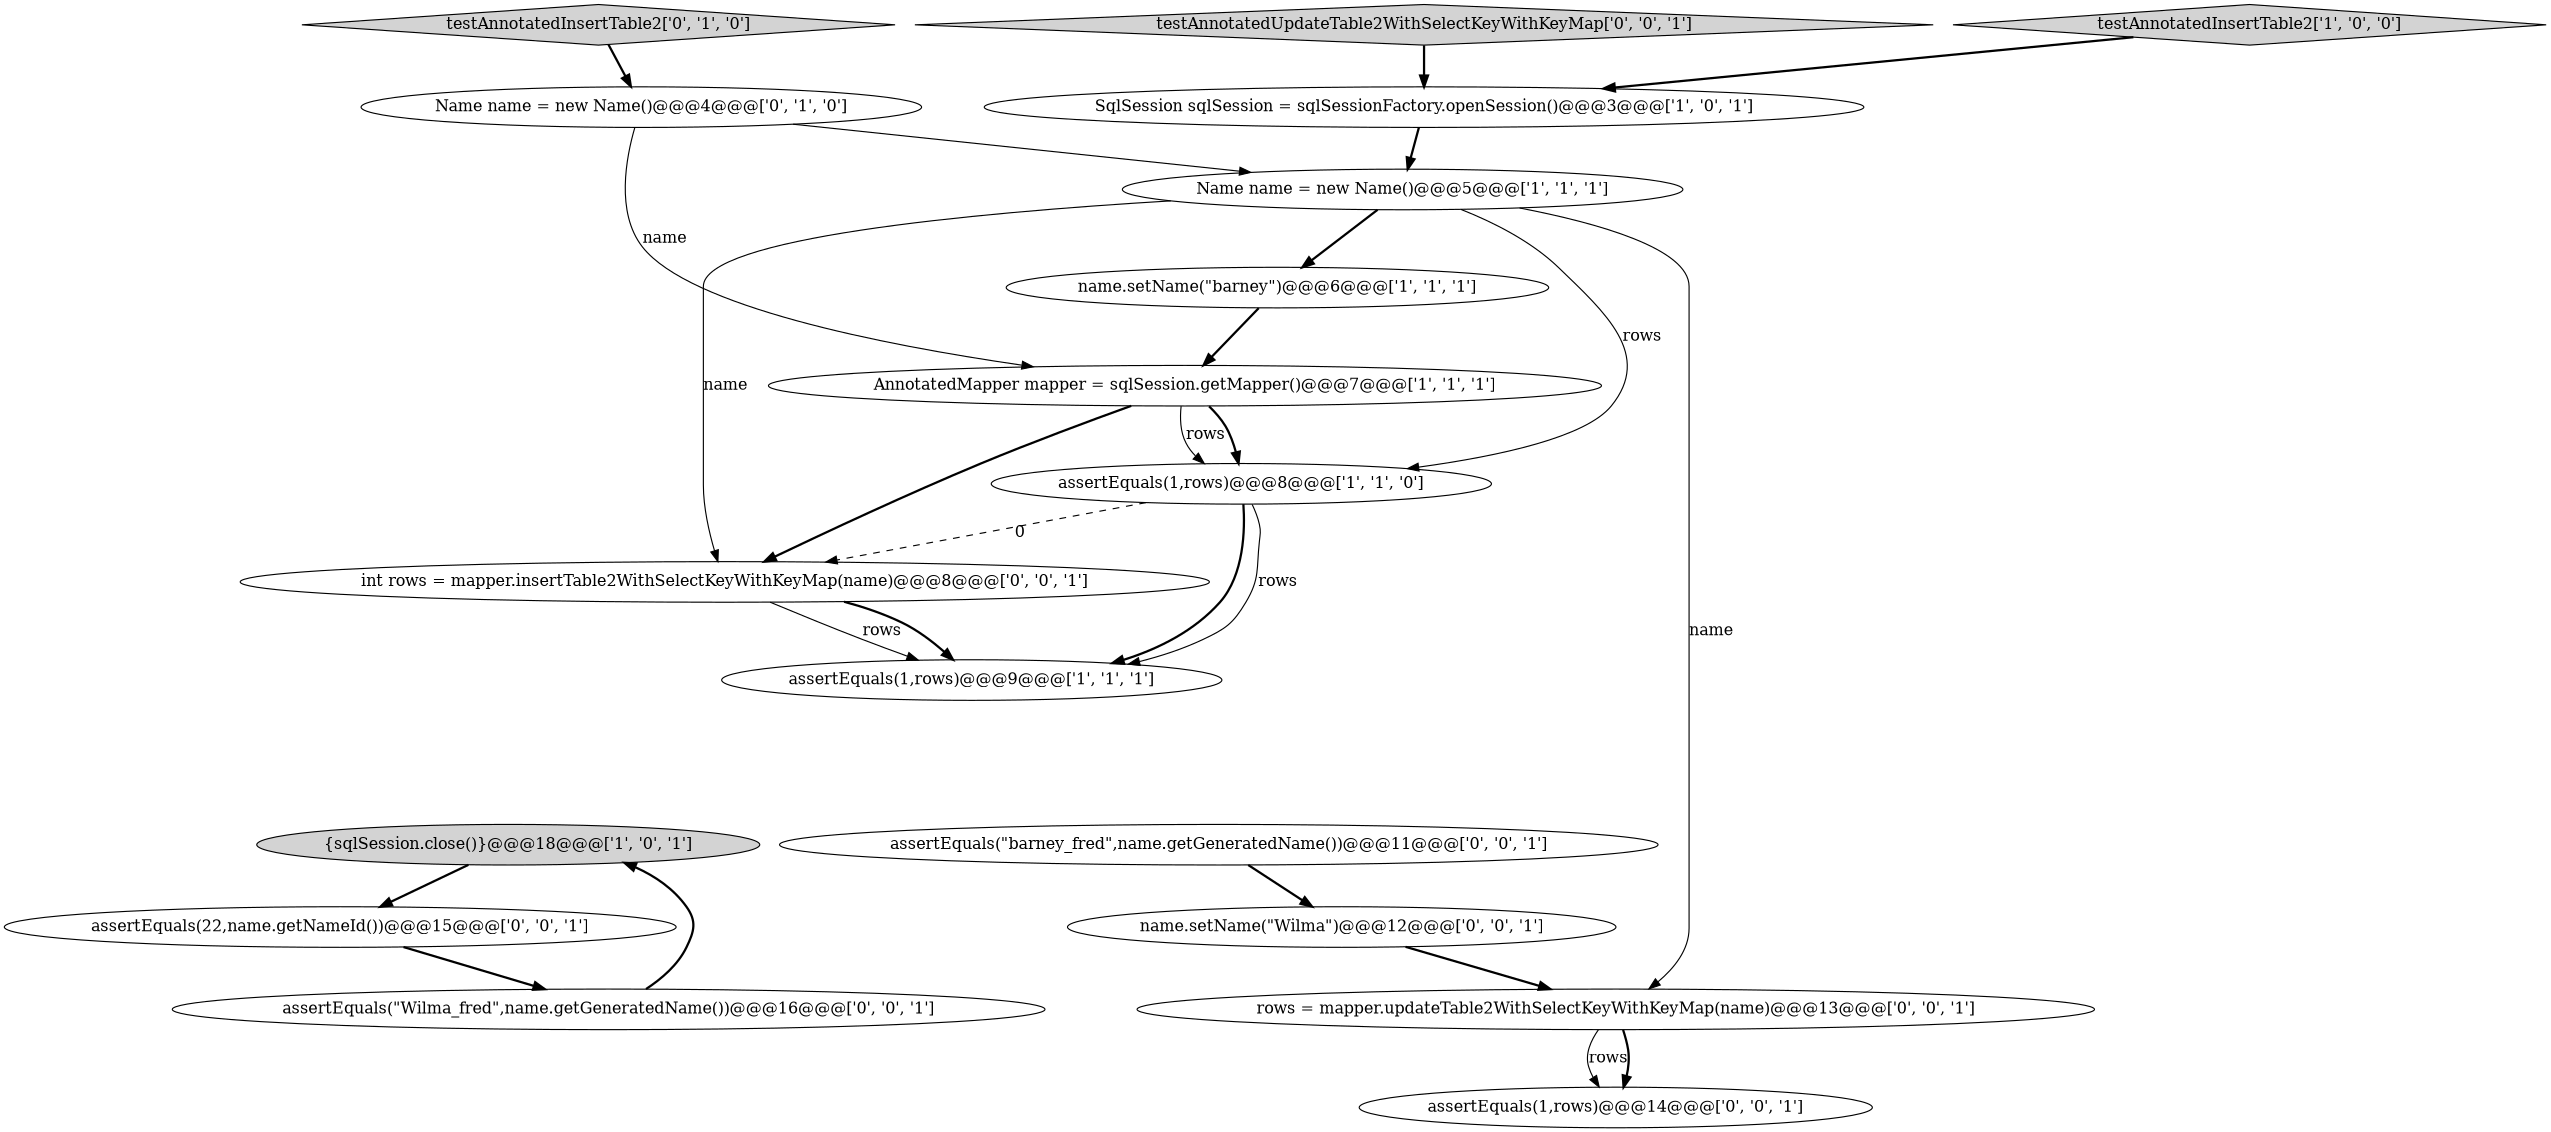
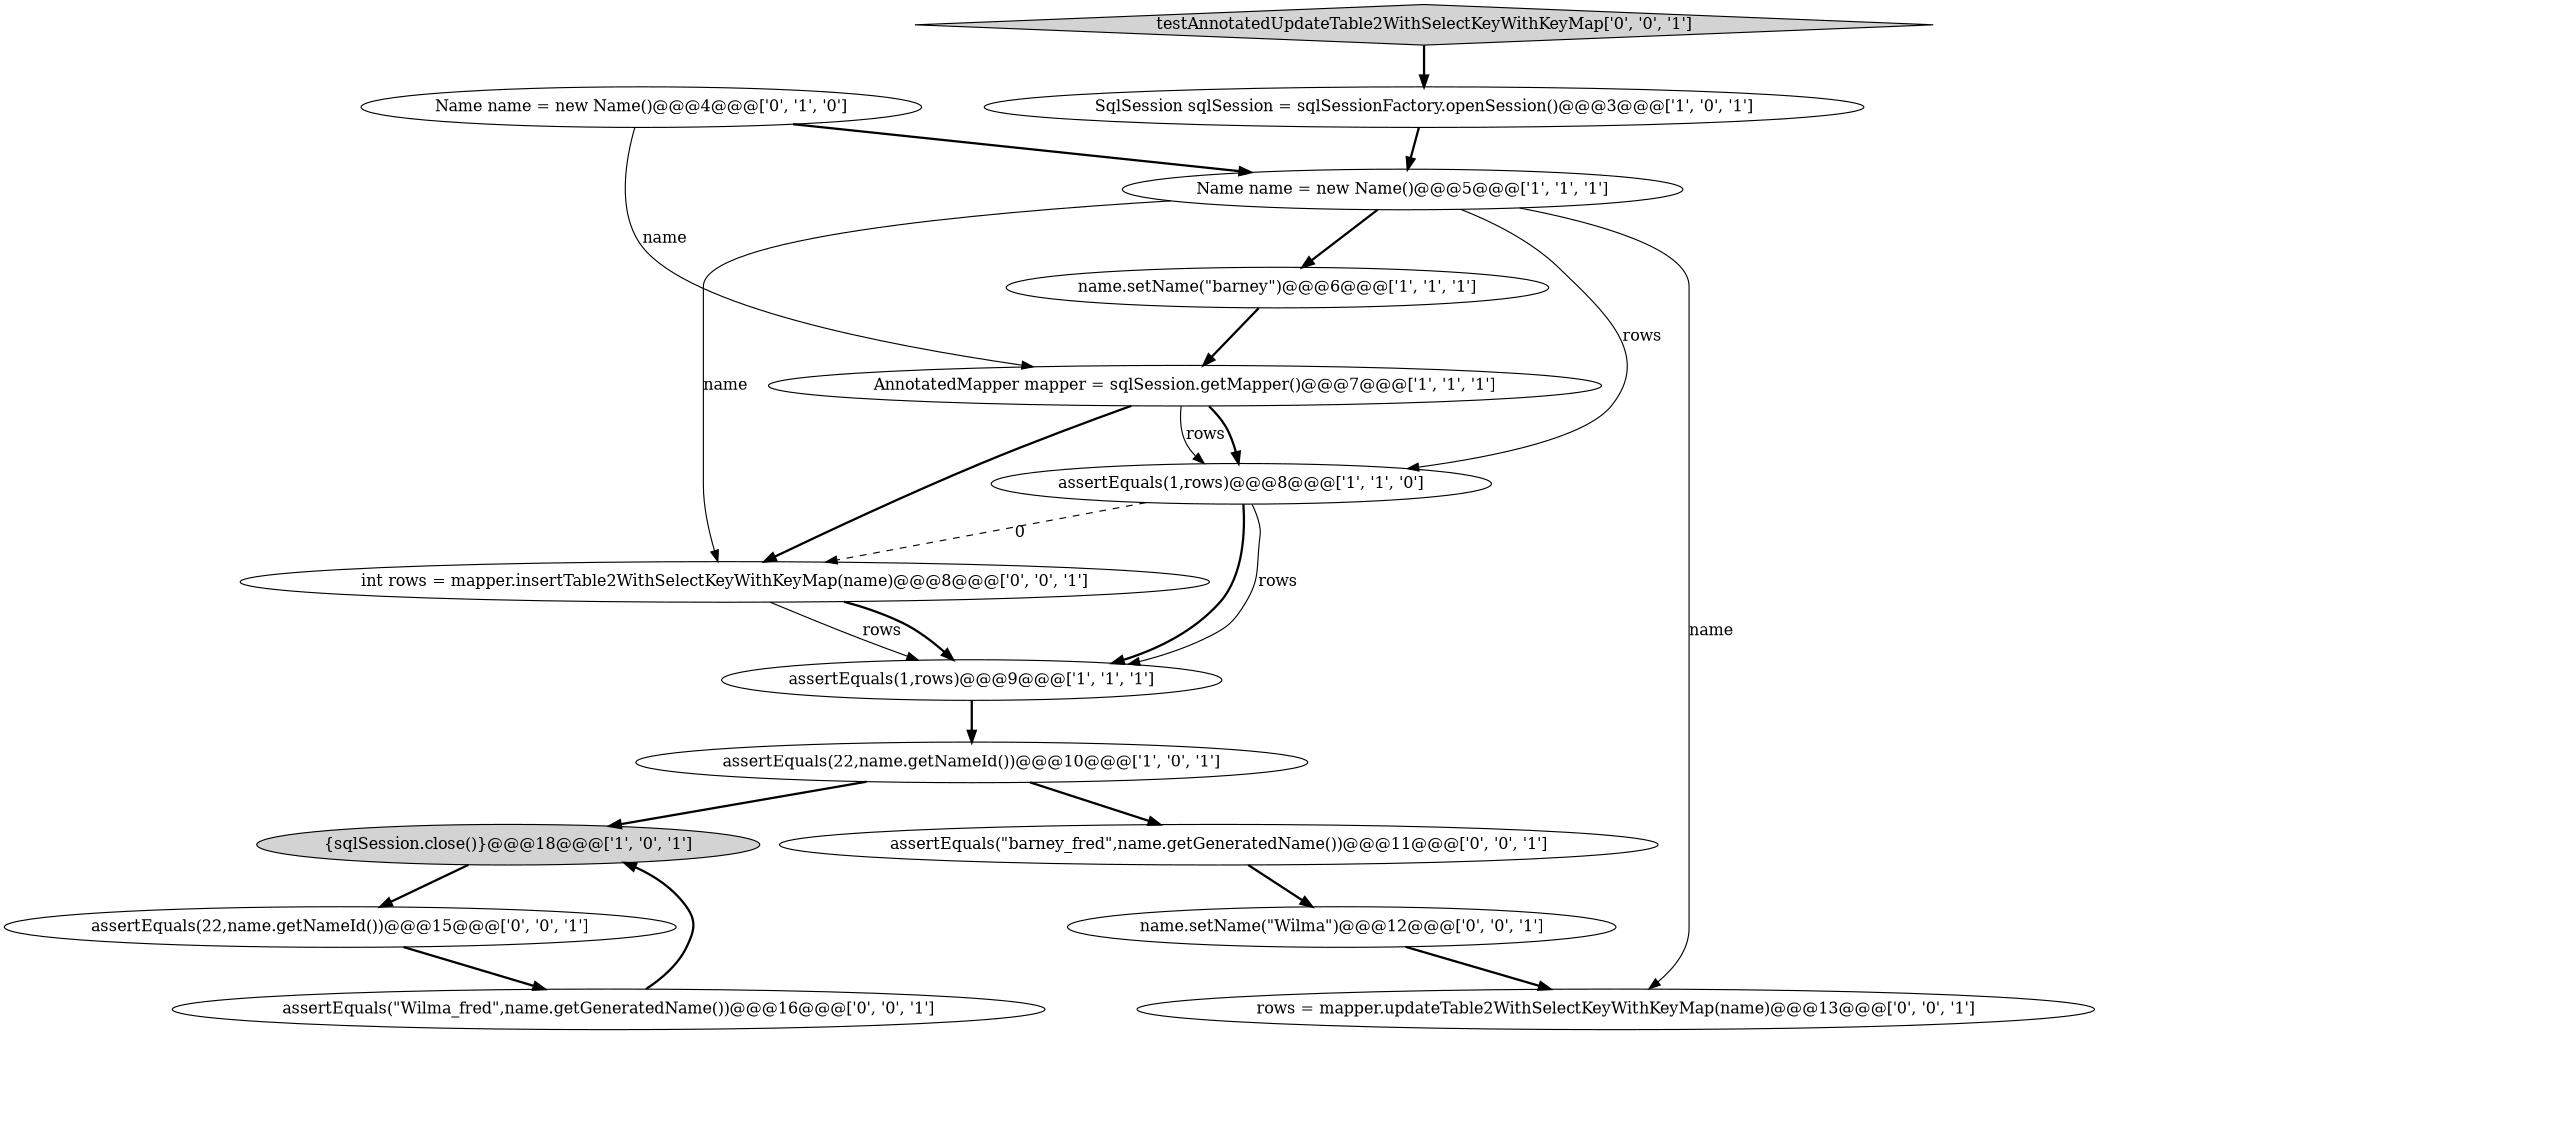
(598, 25) -> none
(2250, 25) -> none
(1016, 148) -> (1016, 148)
none -> (972, 762)
(1616, 1107) -> none
